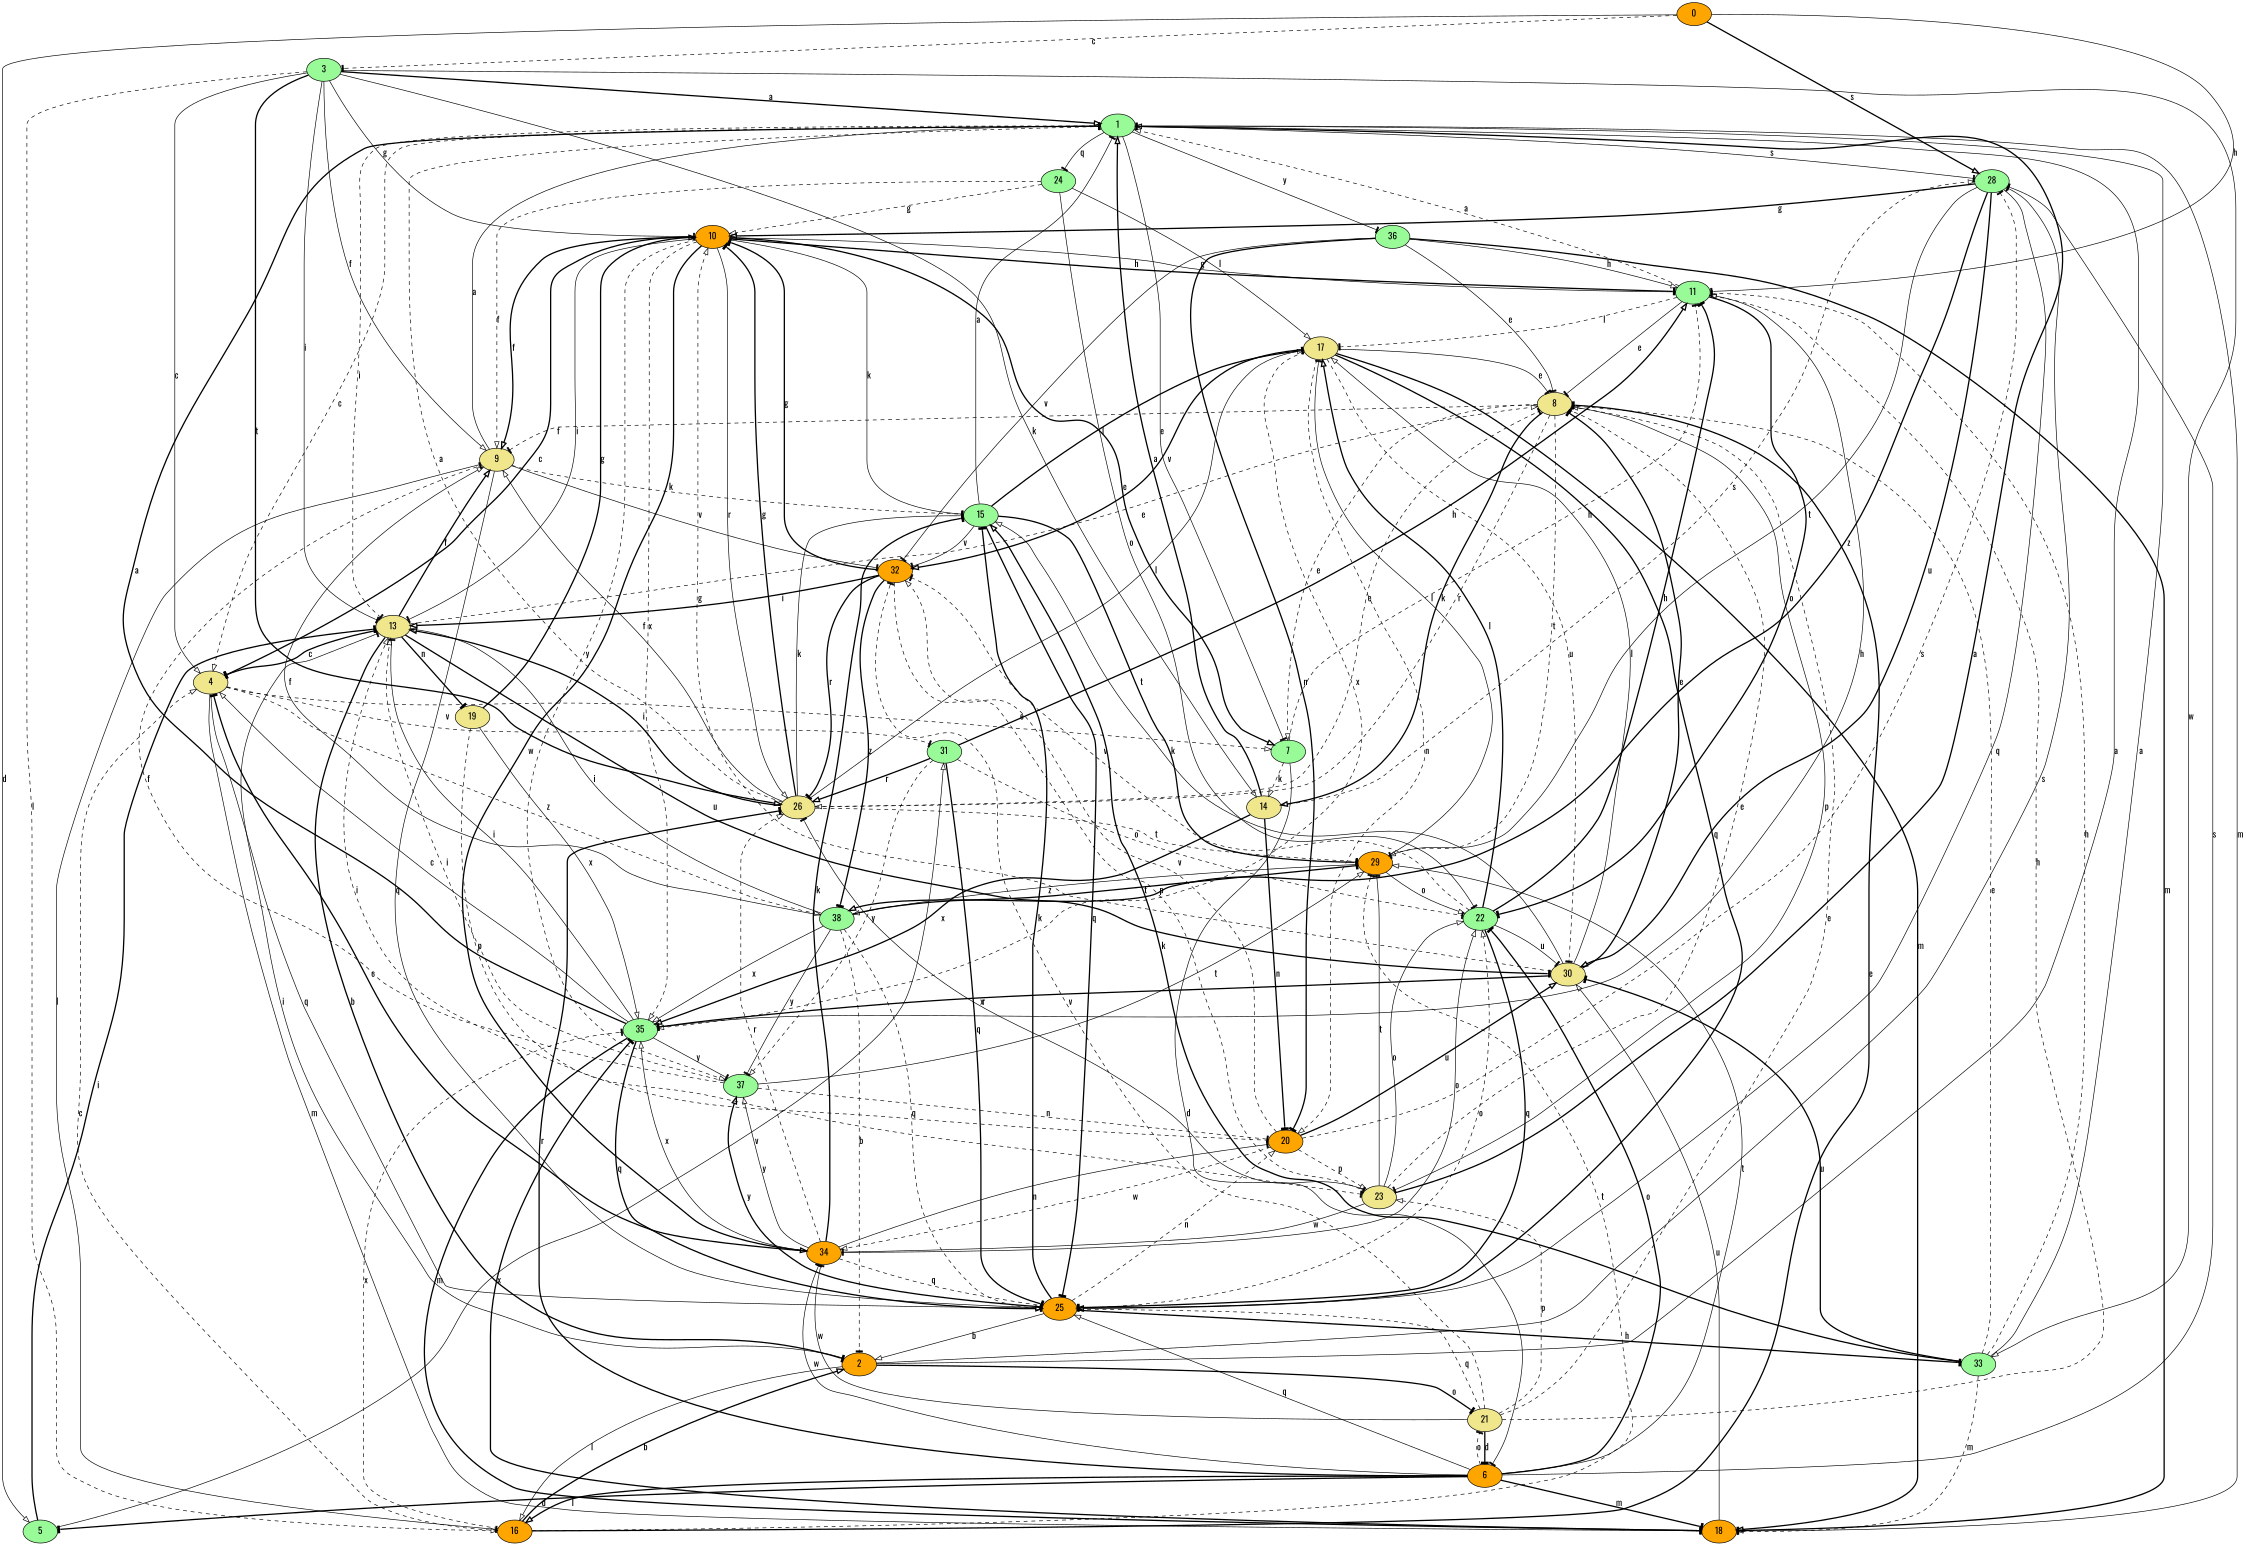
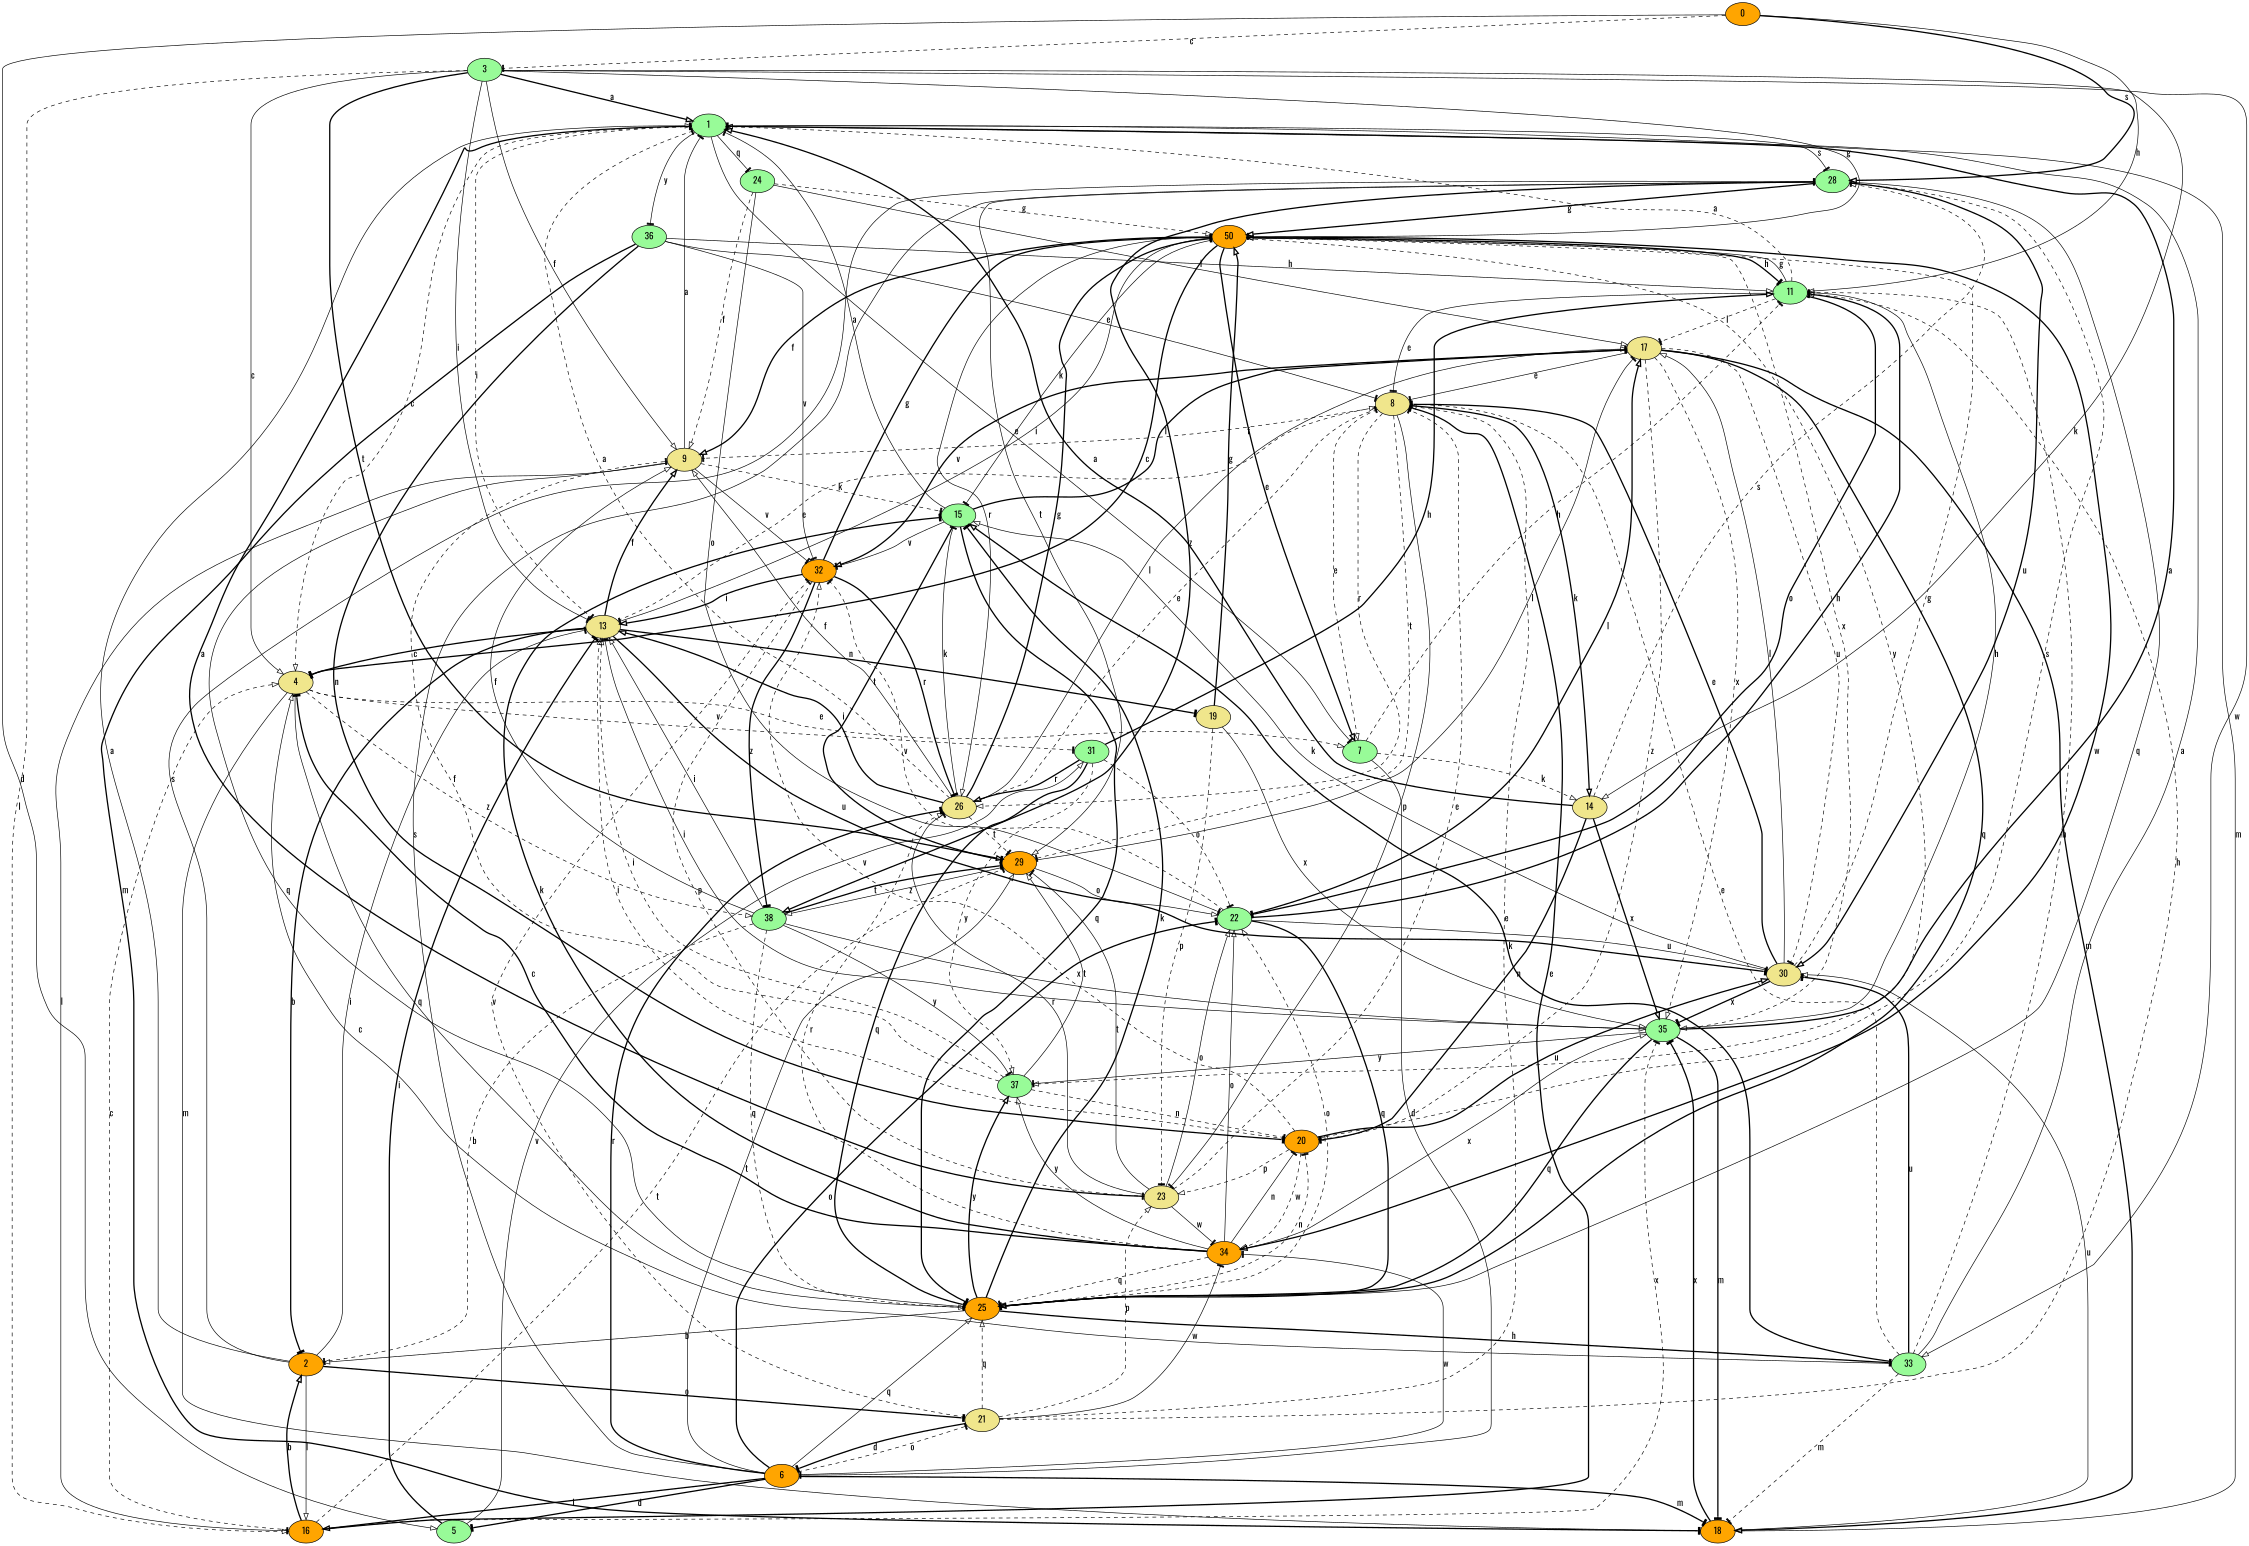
(2231, 144) -> (2135, 133)
(713, 237) -> (1229, 237)
(257, 616) -> (399, 592)
(1427, 752) -> (1652, 752)
(420, 867) -> (948, 1319)
(1172, 1230) -> (1191, 1281)
